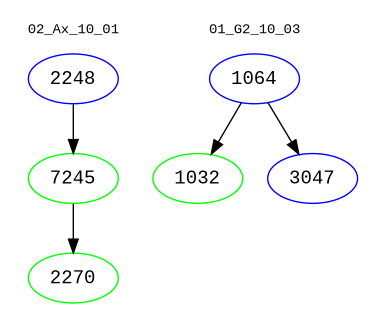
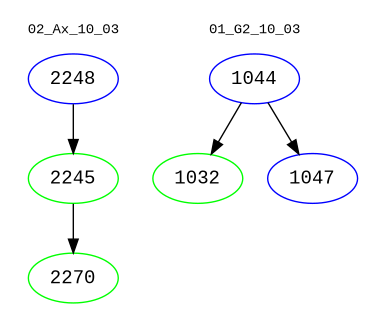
(74, 30) -> (74, 30)
(255, 79) -> (255, 79)
(73, 178) -> (73, 178)
(313, 178) -> (313, 178)
